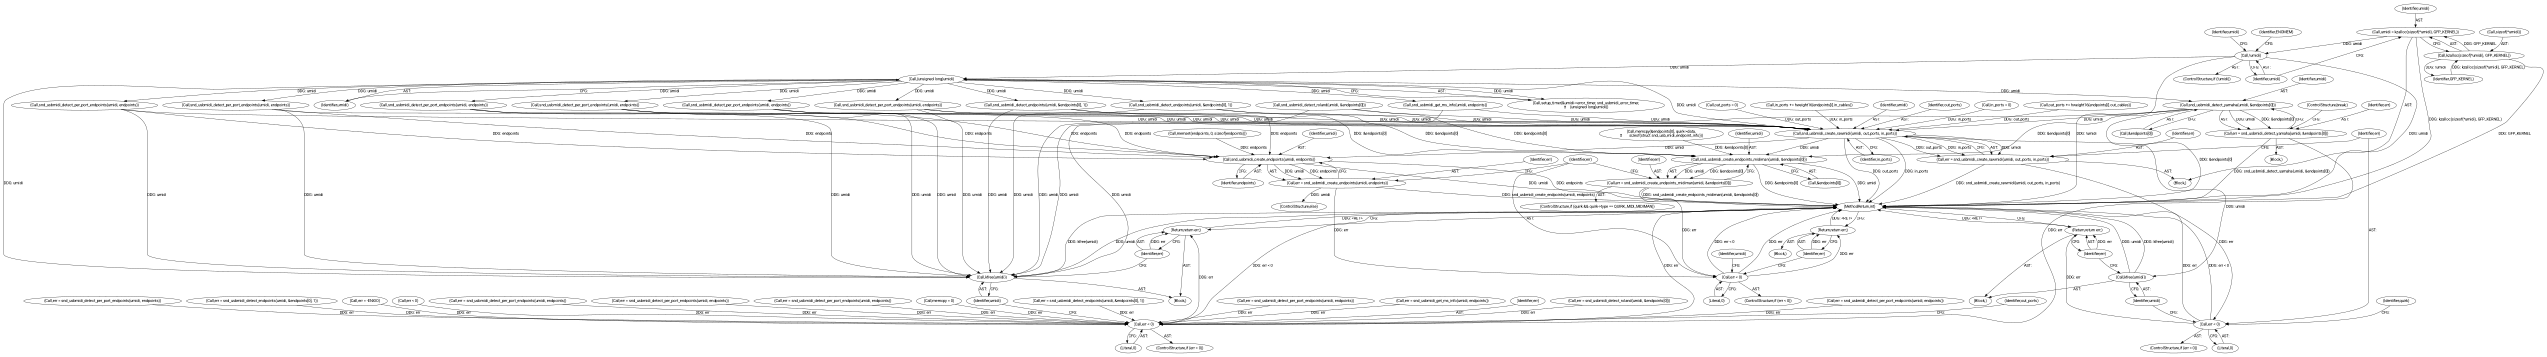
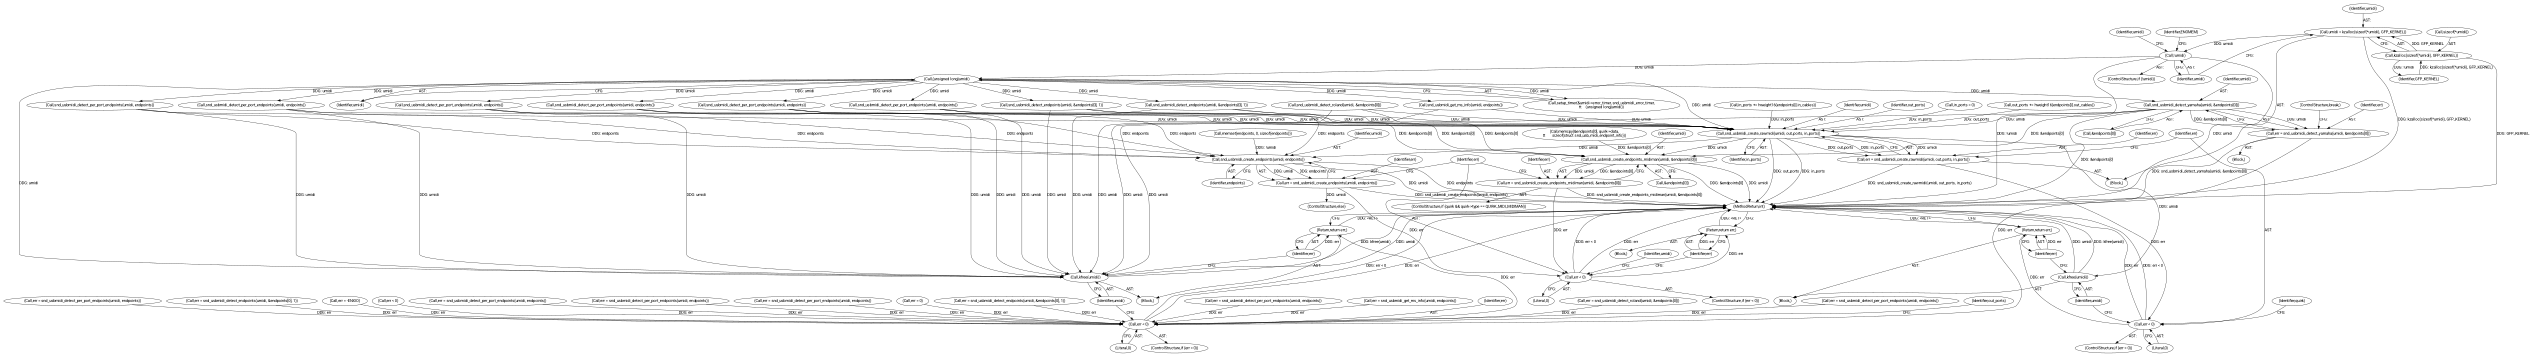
(1722, 105) -> none
(1254, 148) -> (1266, 148)
(939, 301) -> (913, 301)
